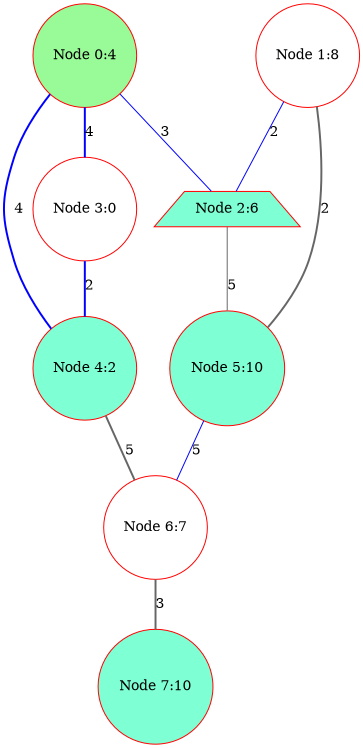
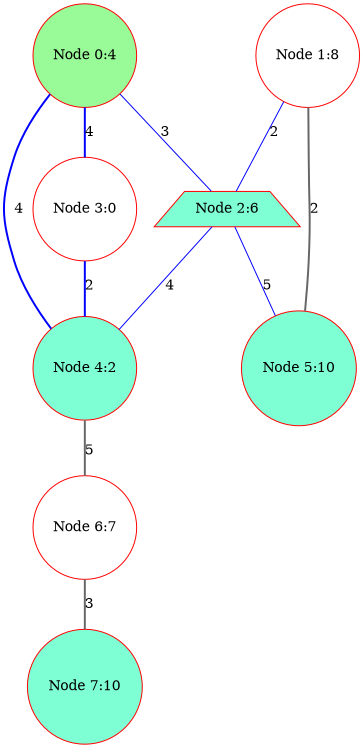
(227, 269) -> (255, 271)
none -> (166, 278)
(190, 451) -> none
